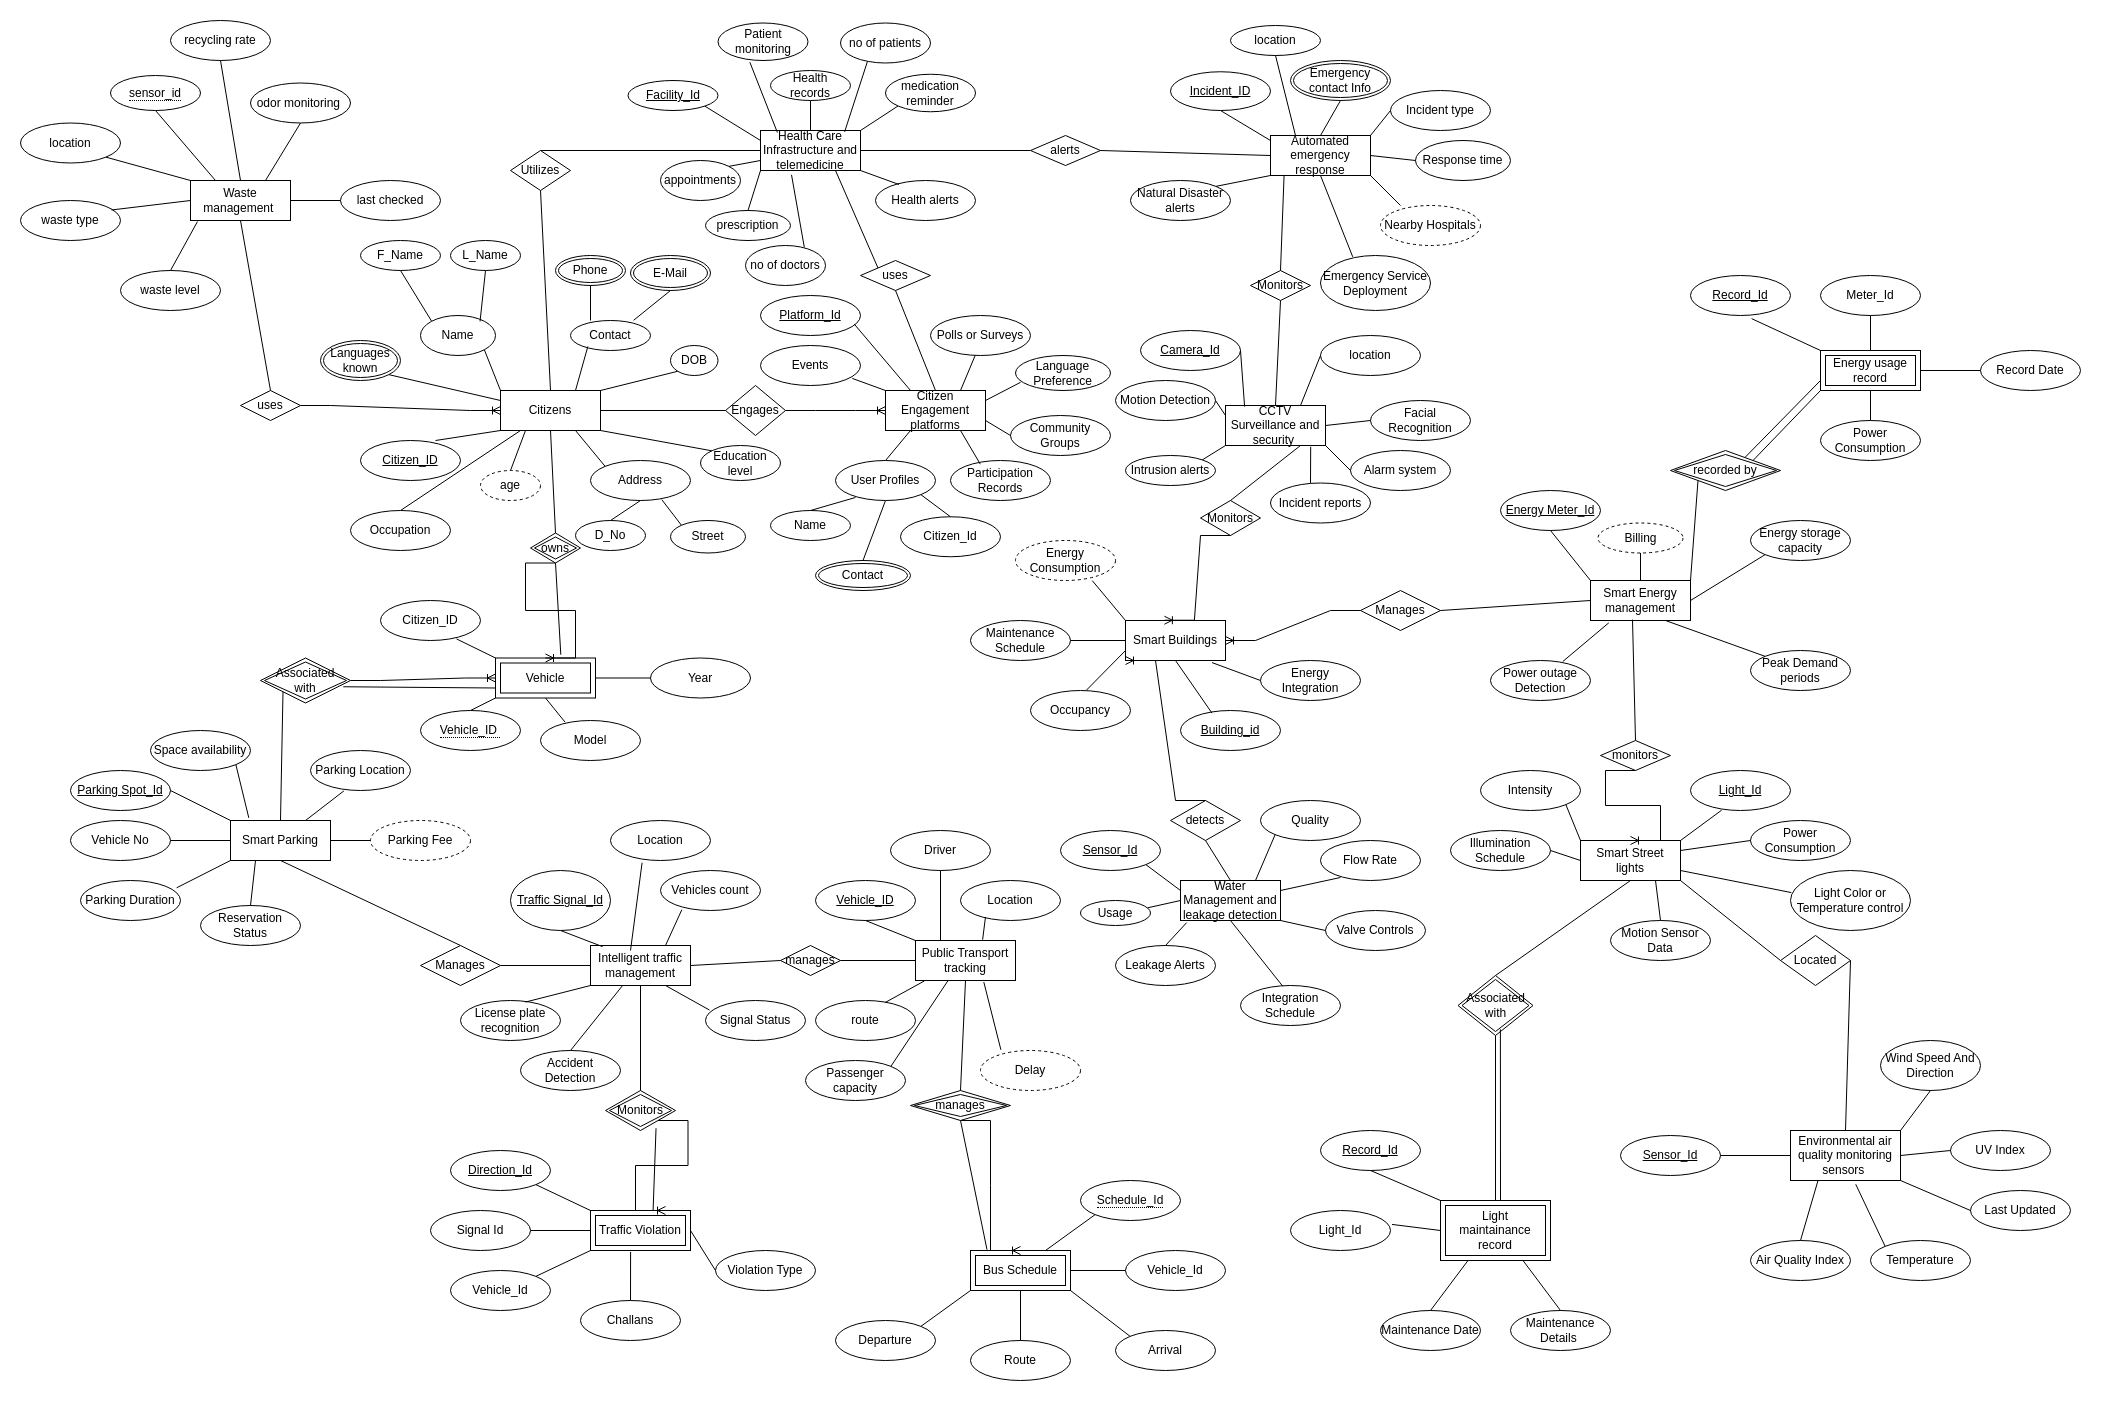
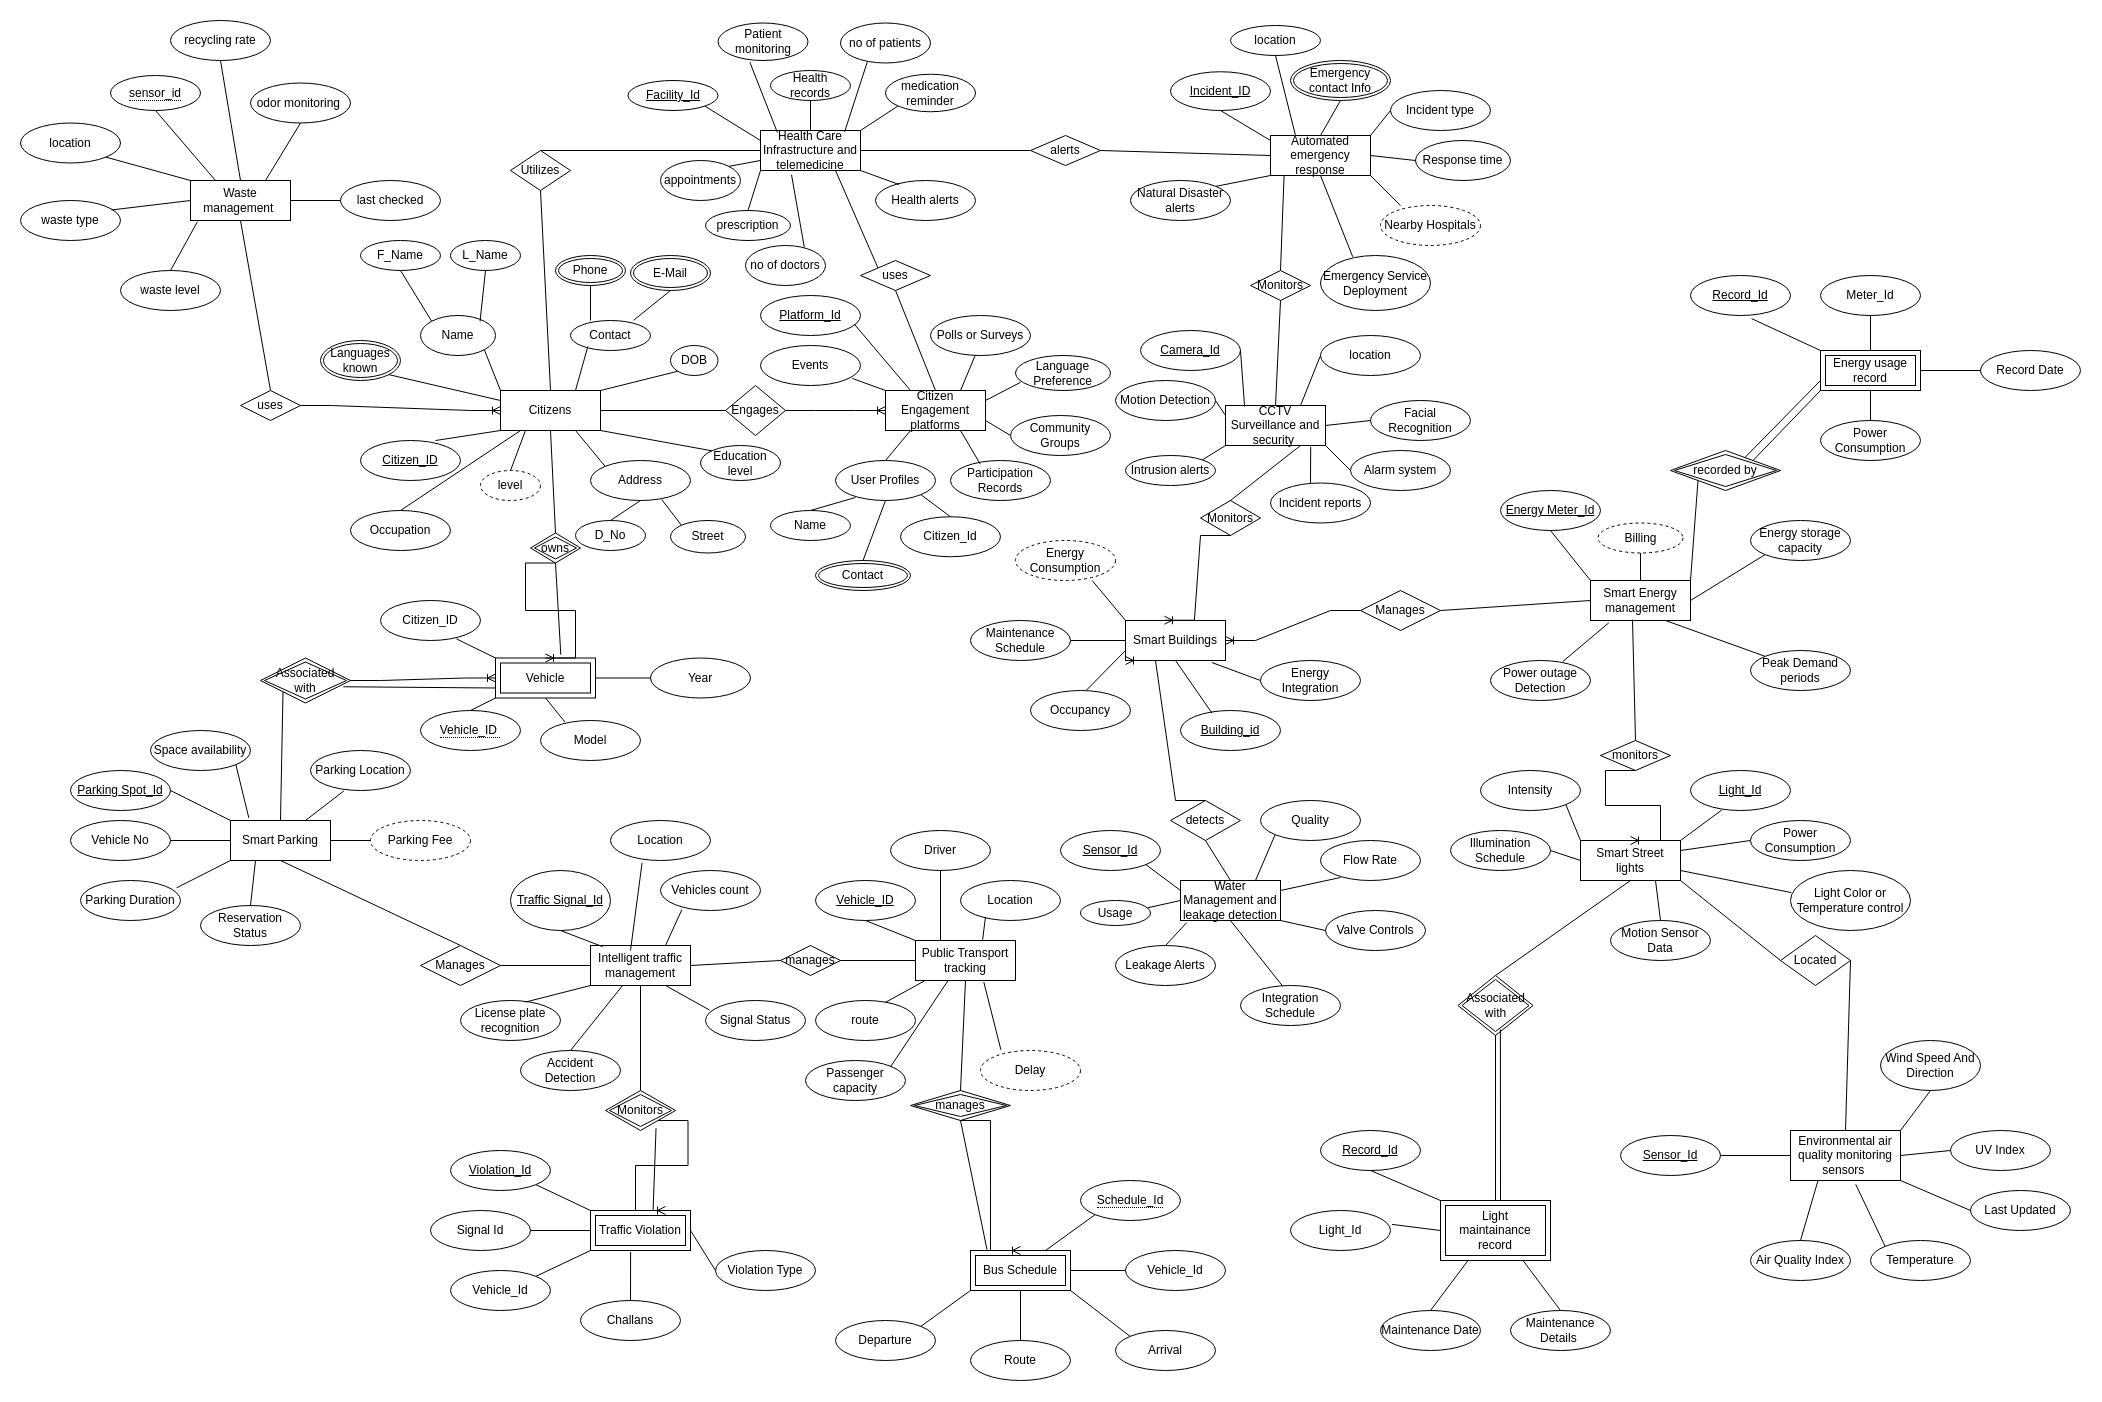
(511, 486) -> (511, 486)
(501, 1171) -> (501, 1171)
